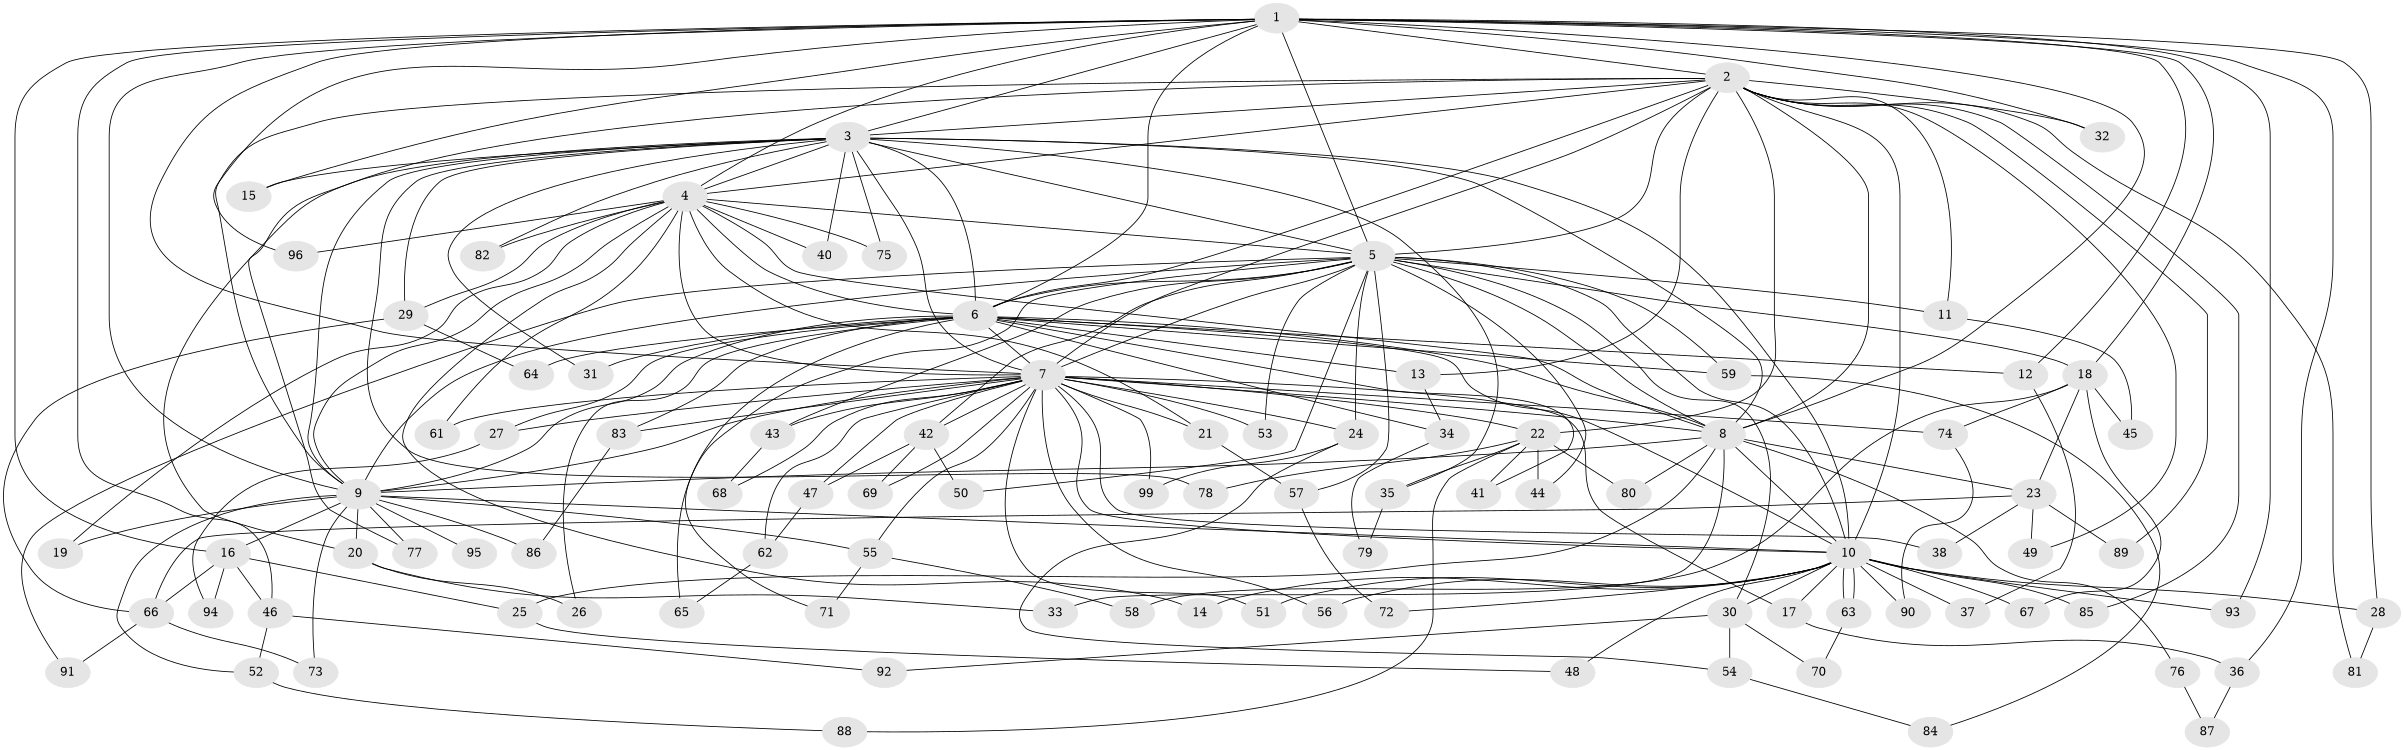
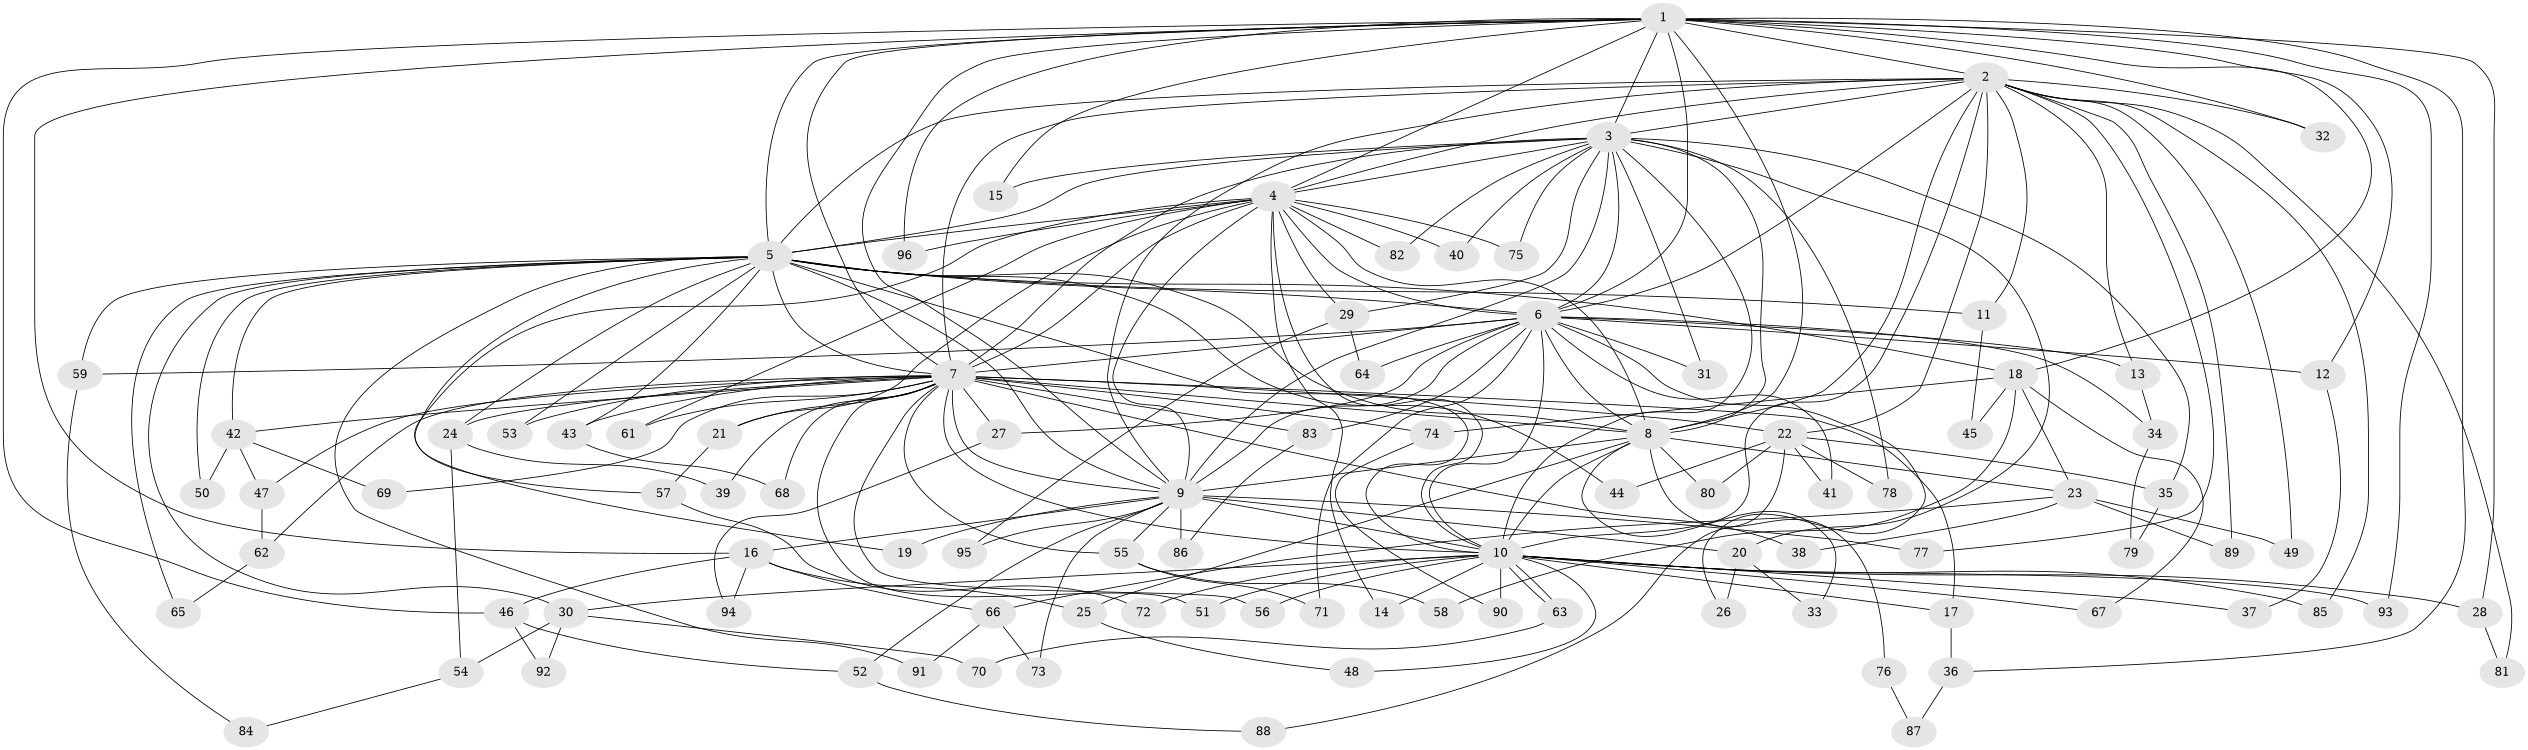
none -> (1321, 377)
(88, 386) -> (1154, 414)
(1146, 494) -> (723, 494)
